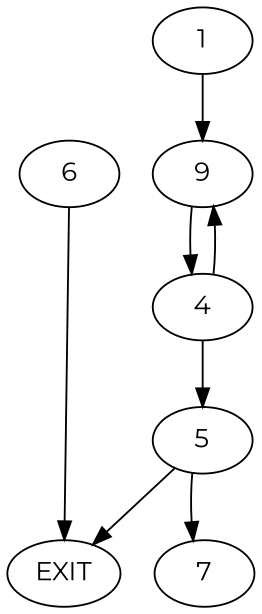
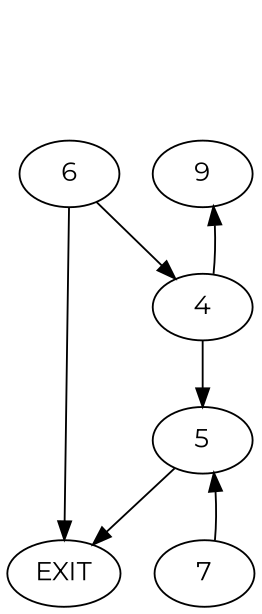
(203, 41) -> none
(190, 231) -> (129, 234)
(191, 498) -> (216, 516)
